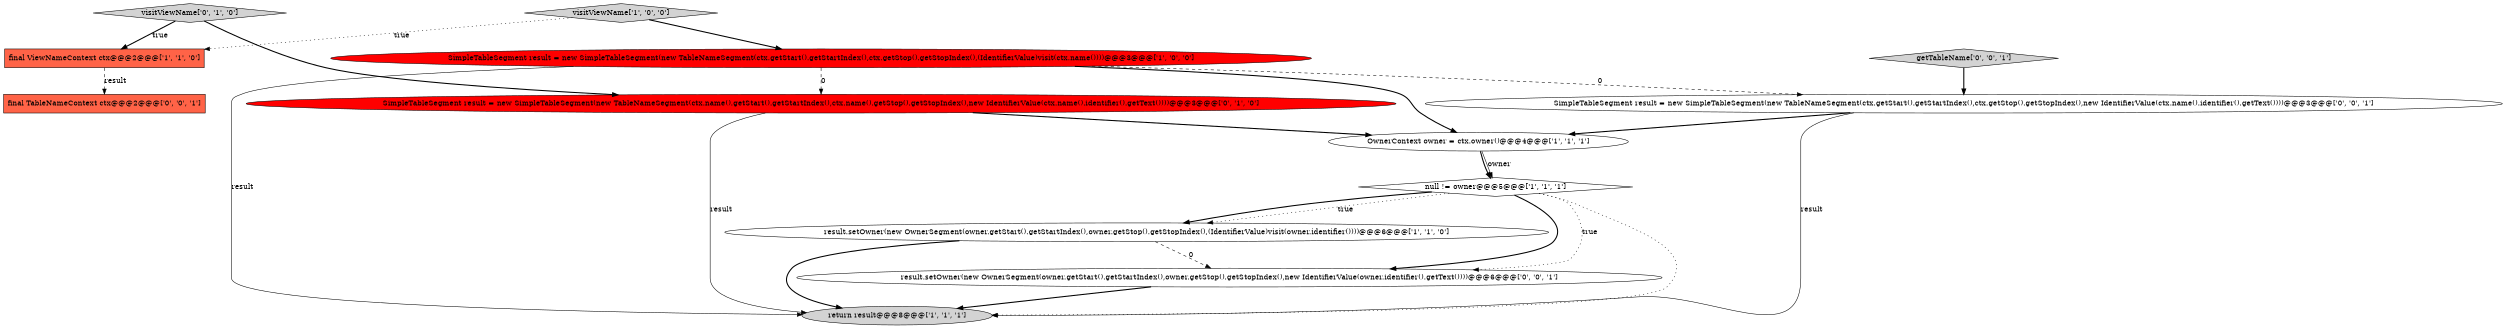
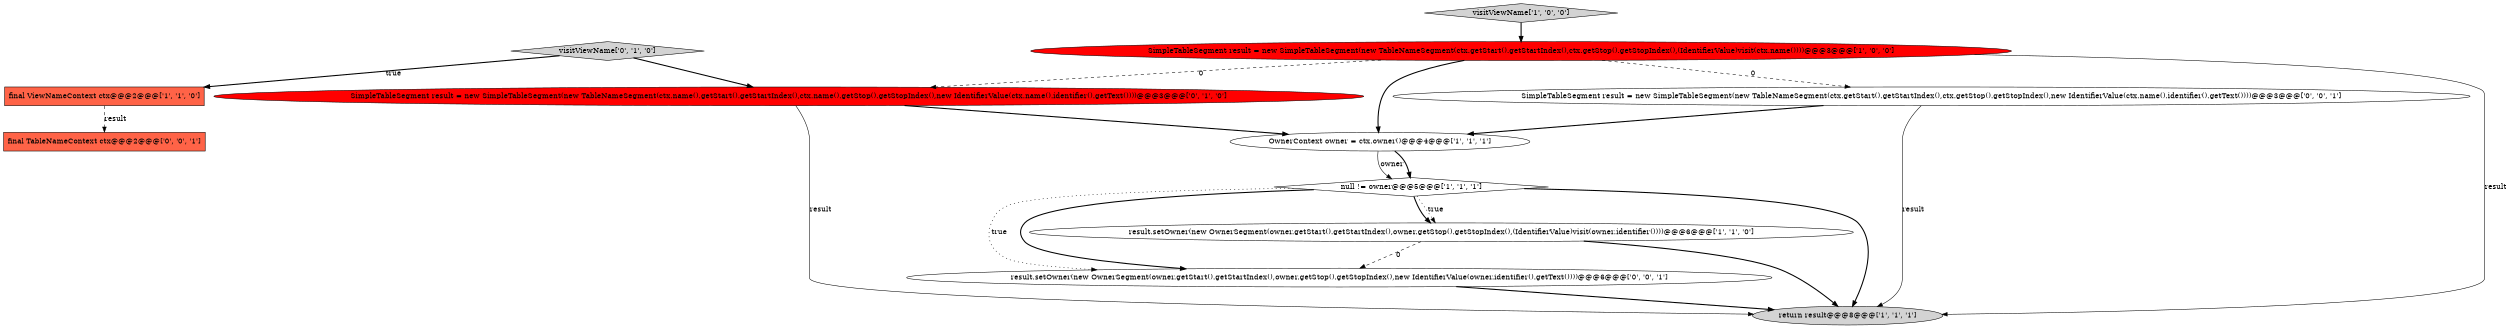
(391, 33) -> none
(1964, 58) -> none
(1425, 309) -> (1734, 198)
